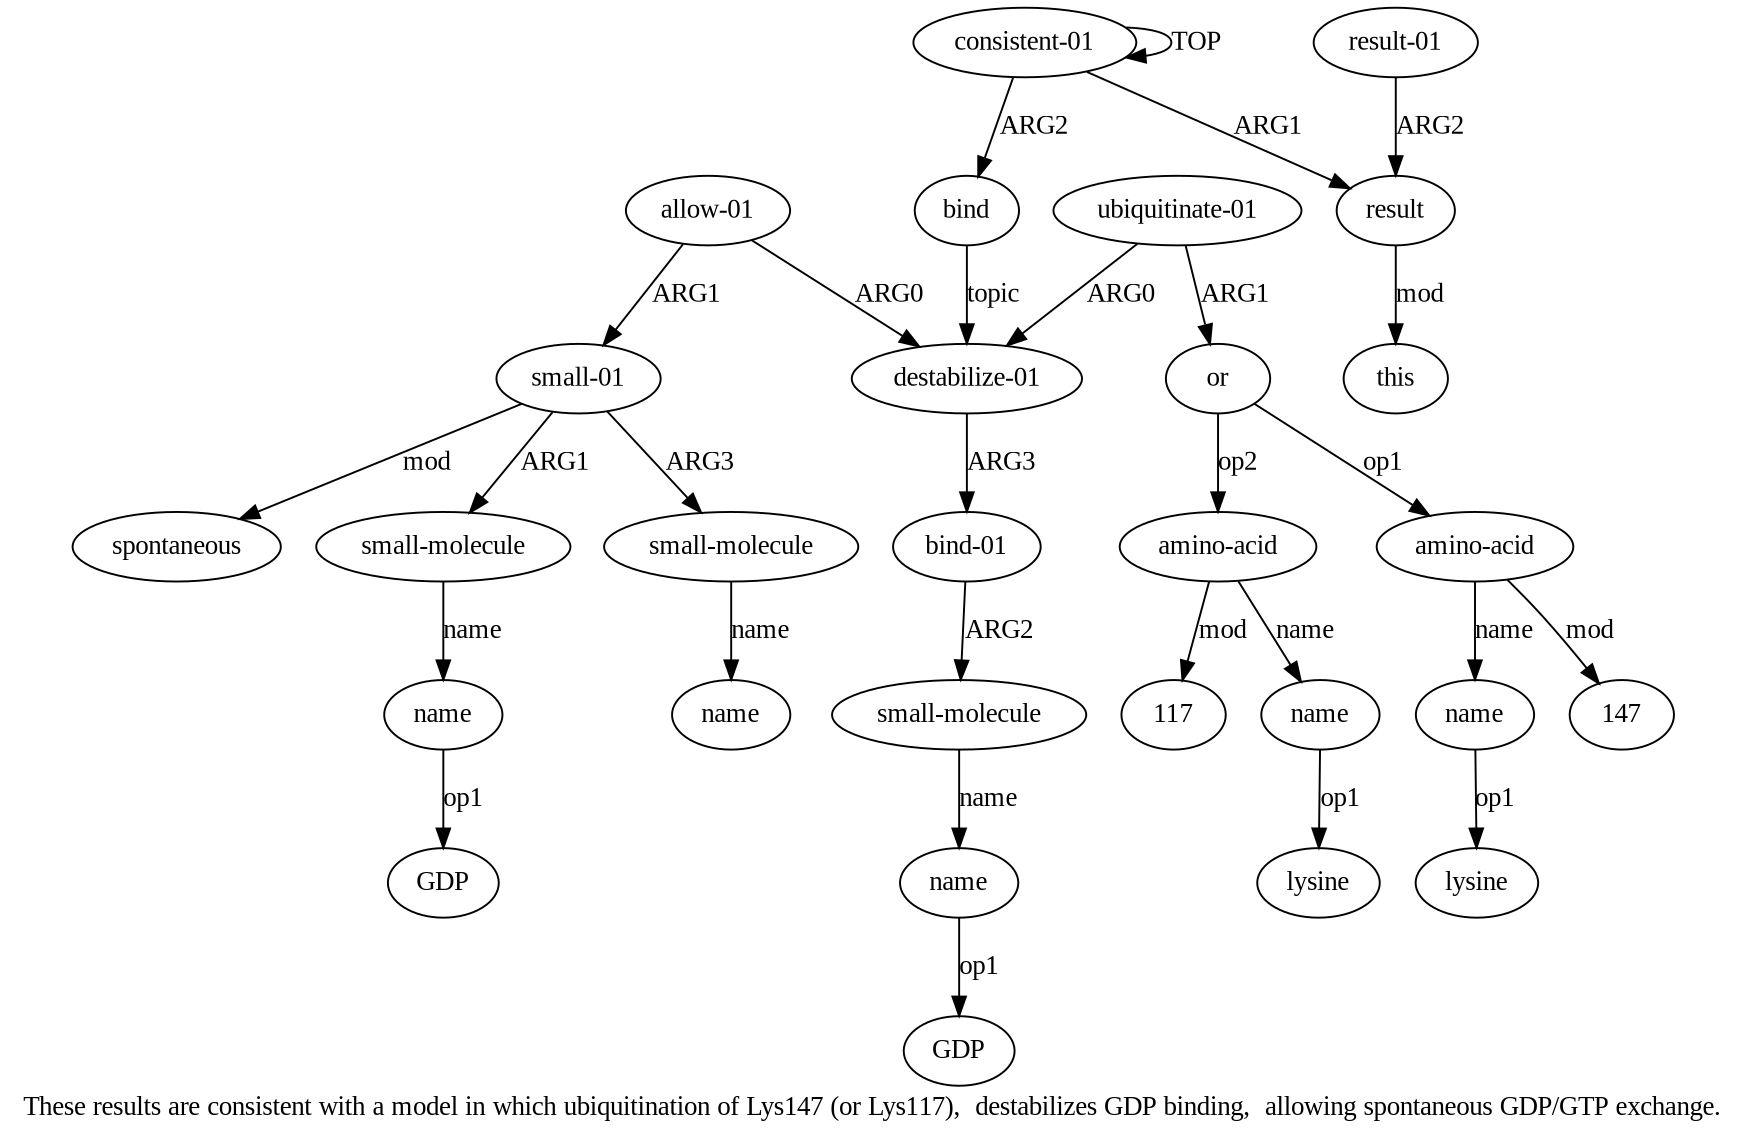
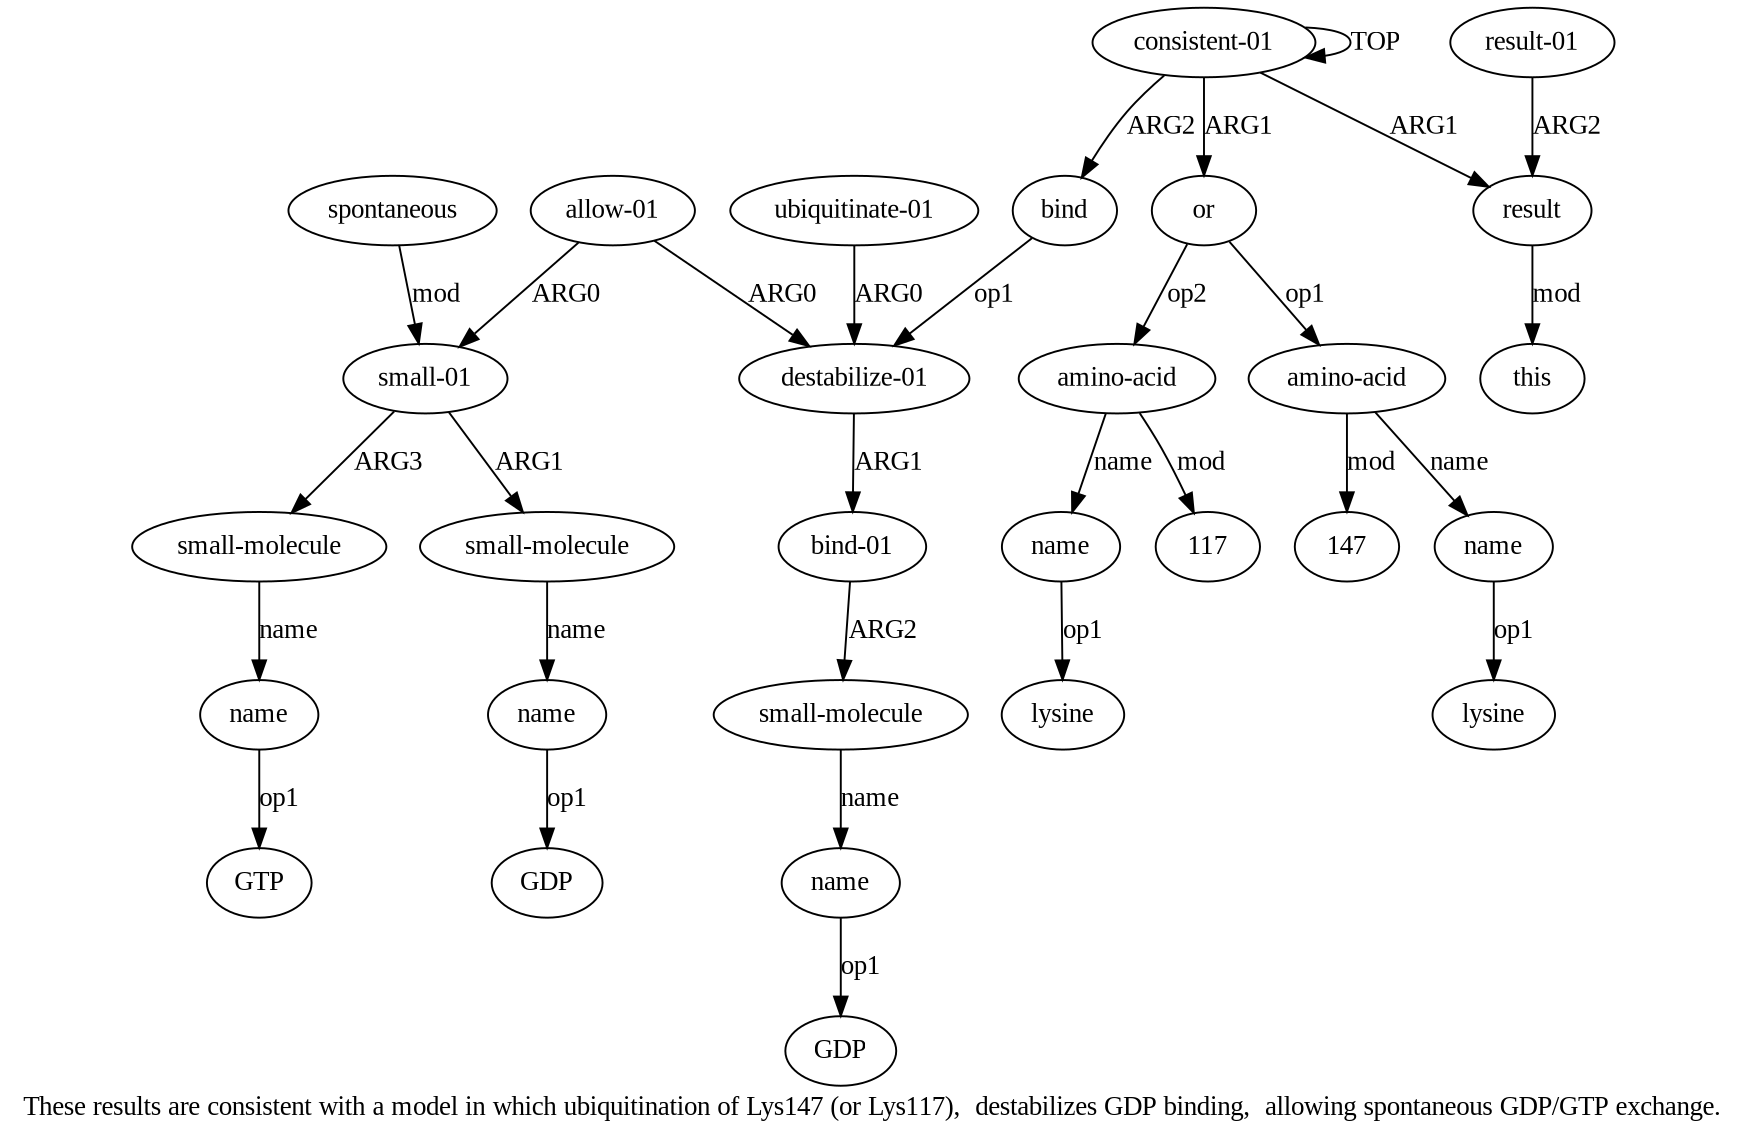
(1195, 285) -> (1204, 117)
(687, 295) -> (566, 295)
(994, 295) -> (994, 295)
(390, 458) -> (407, 285)
(1002, 463) -> (889, 463)
none -> (259, 883)
